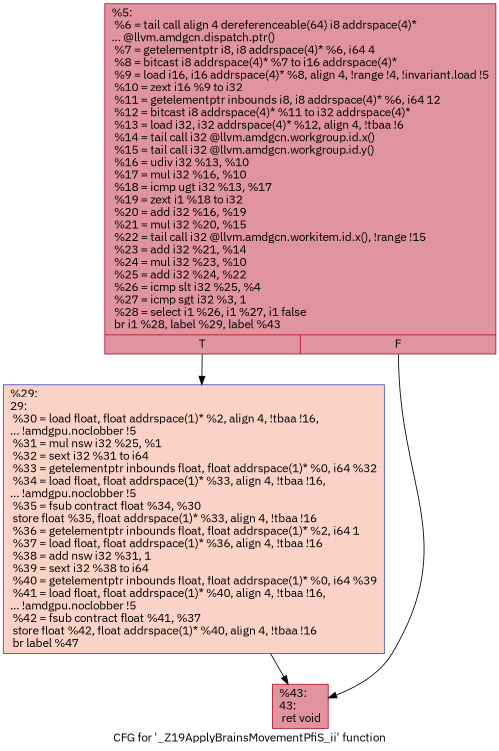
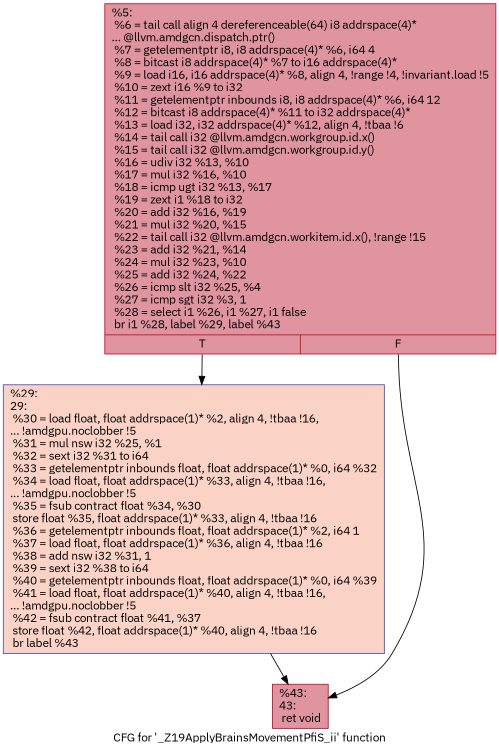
(45, 644) -> (45, 644)
